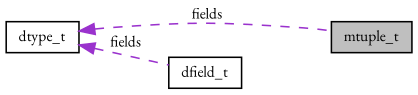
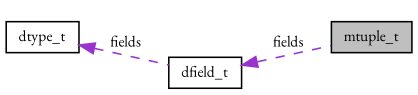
(213, 23) -> (294, 54)
